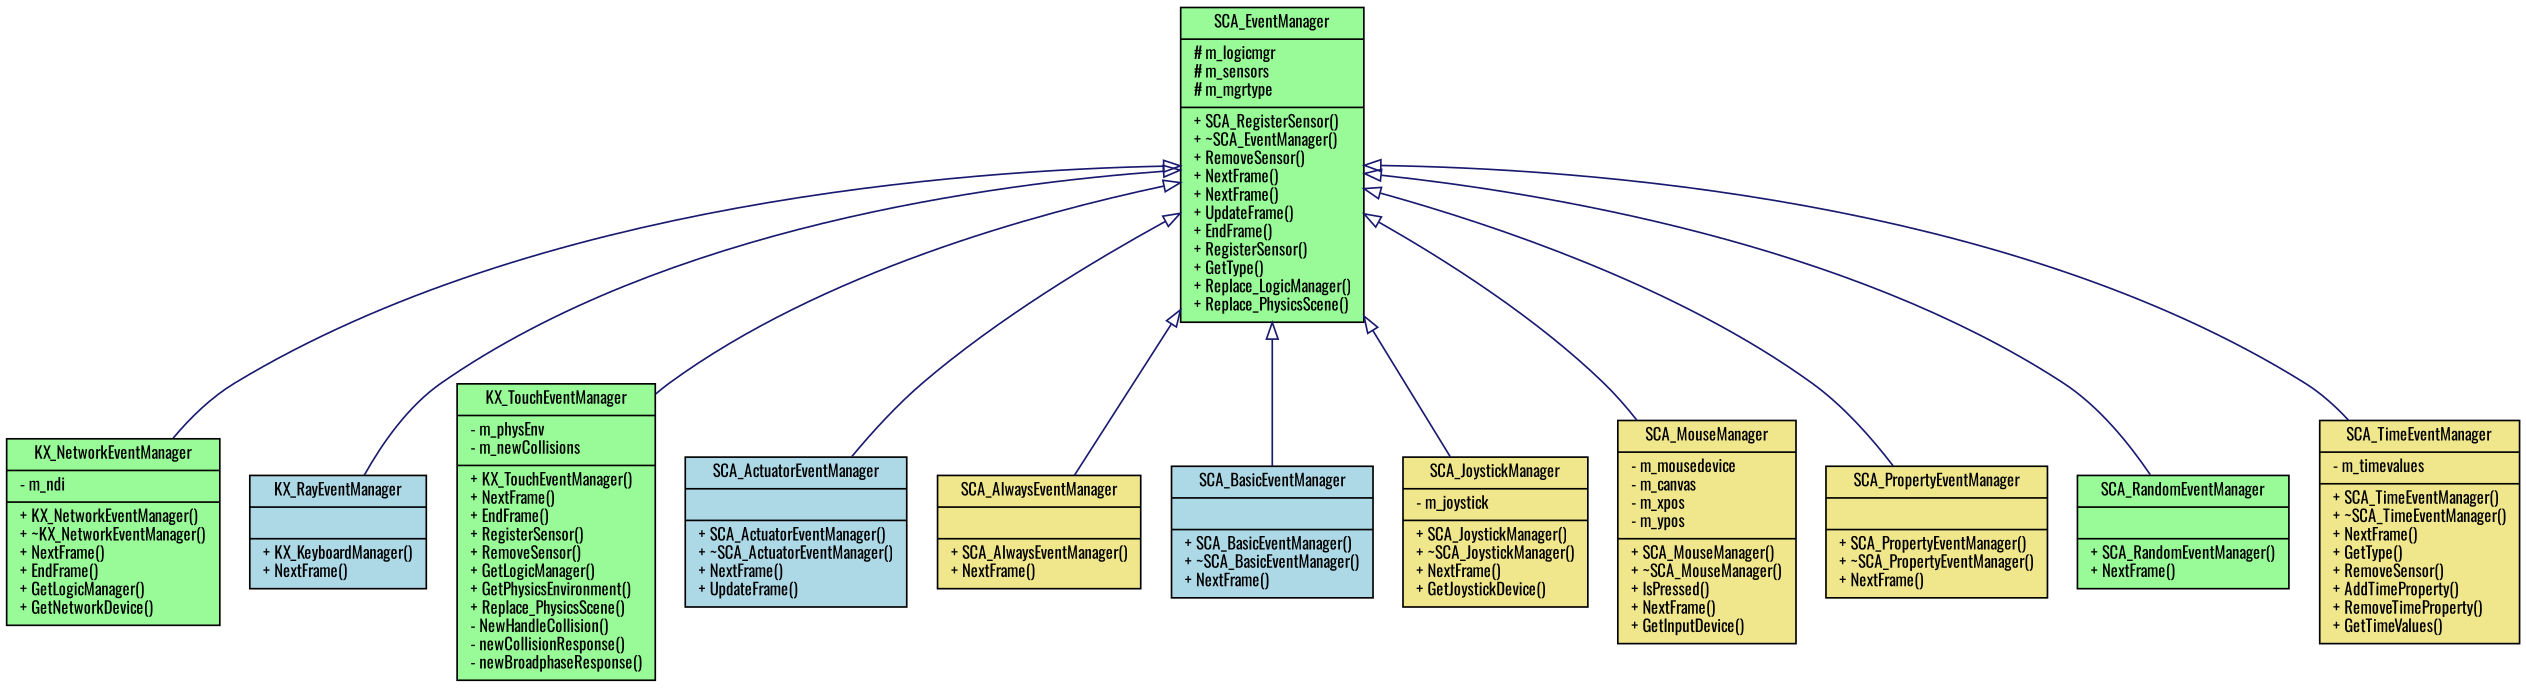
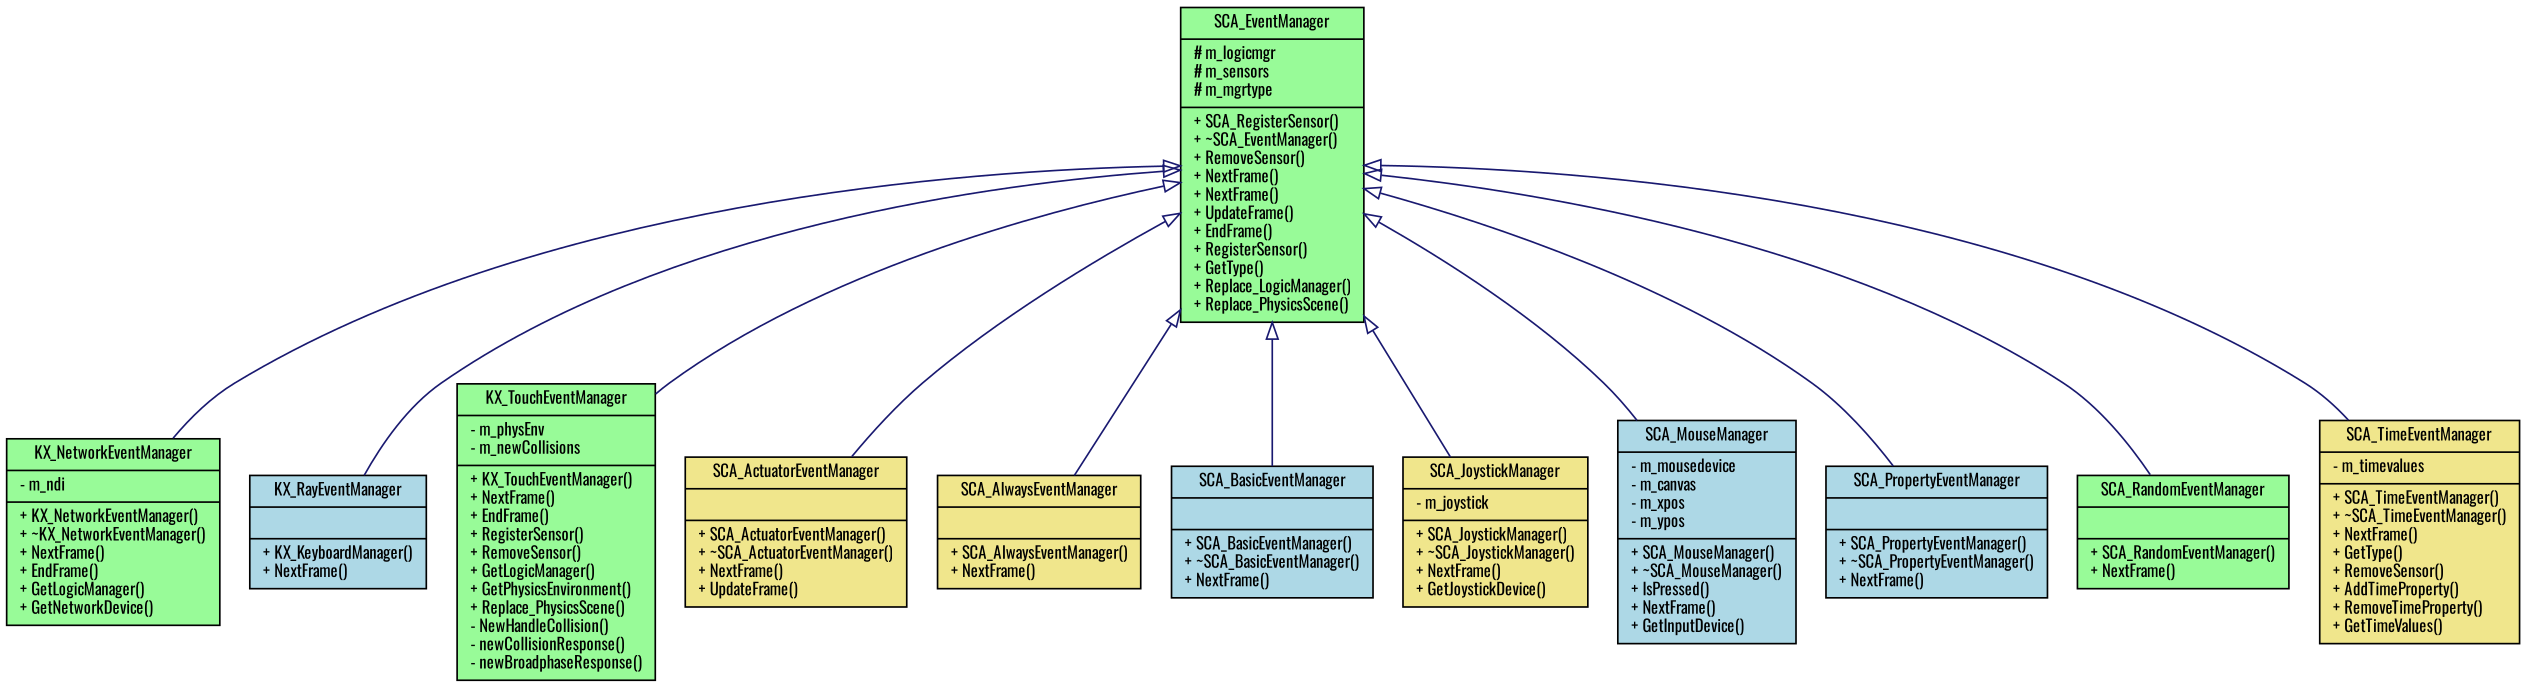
(796, 532) -> (796, 532)
(1707, 532) -> (1707, 532)
(1937, 532) -> (1937, 532)
